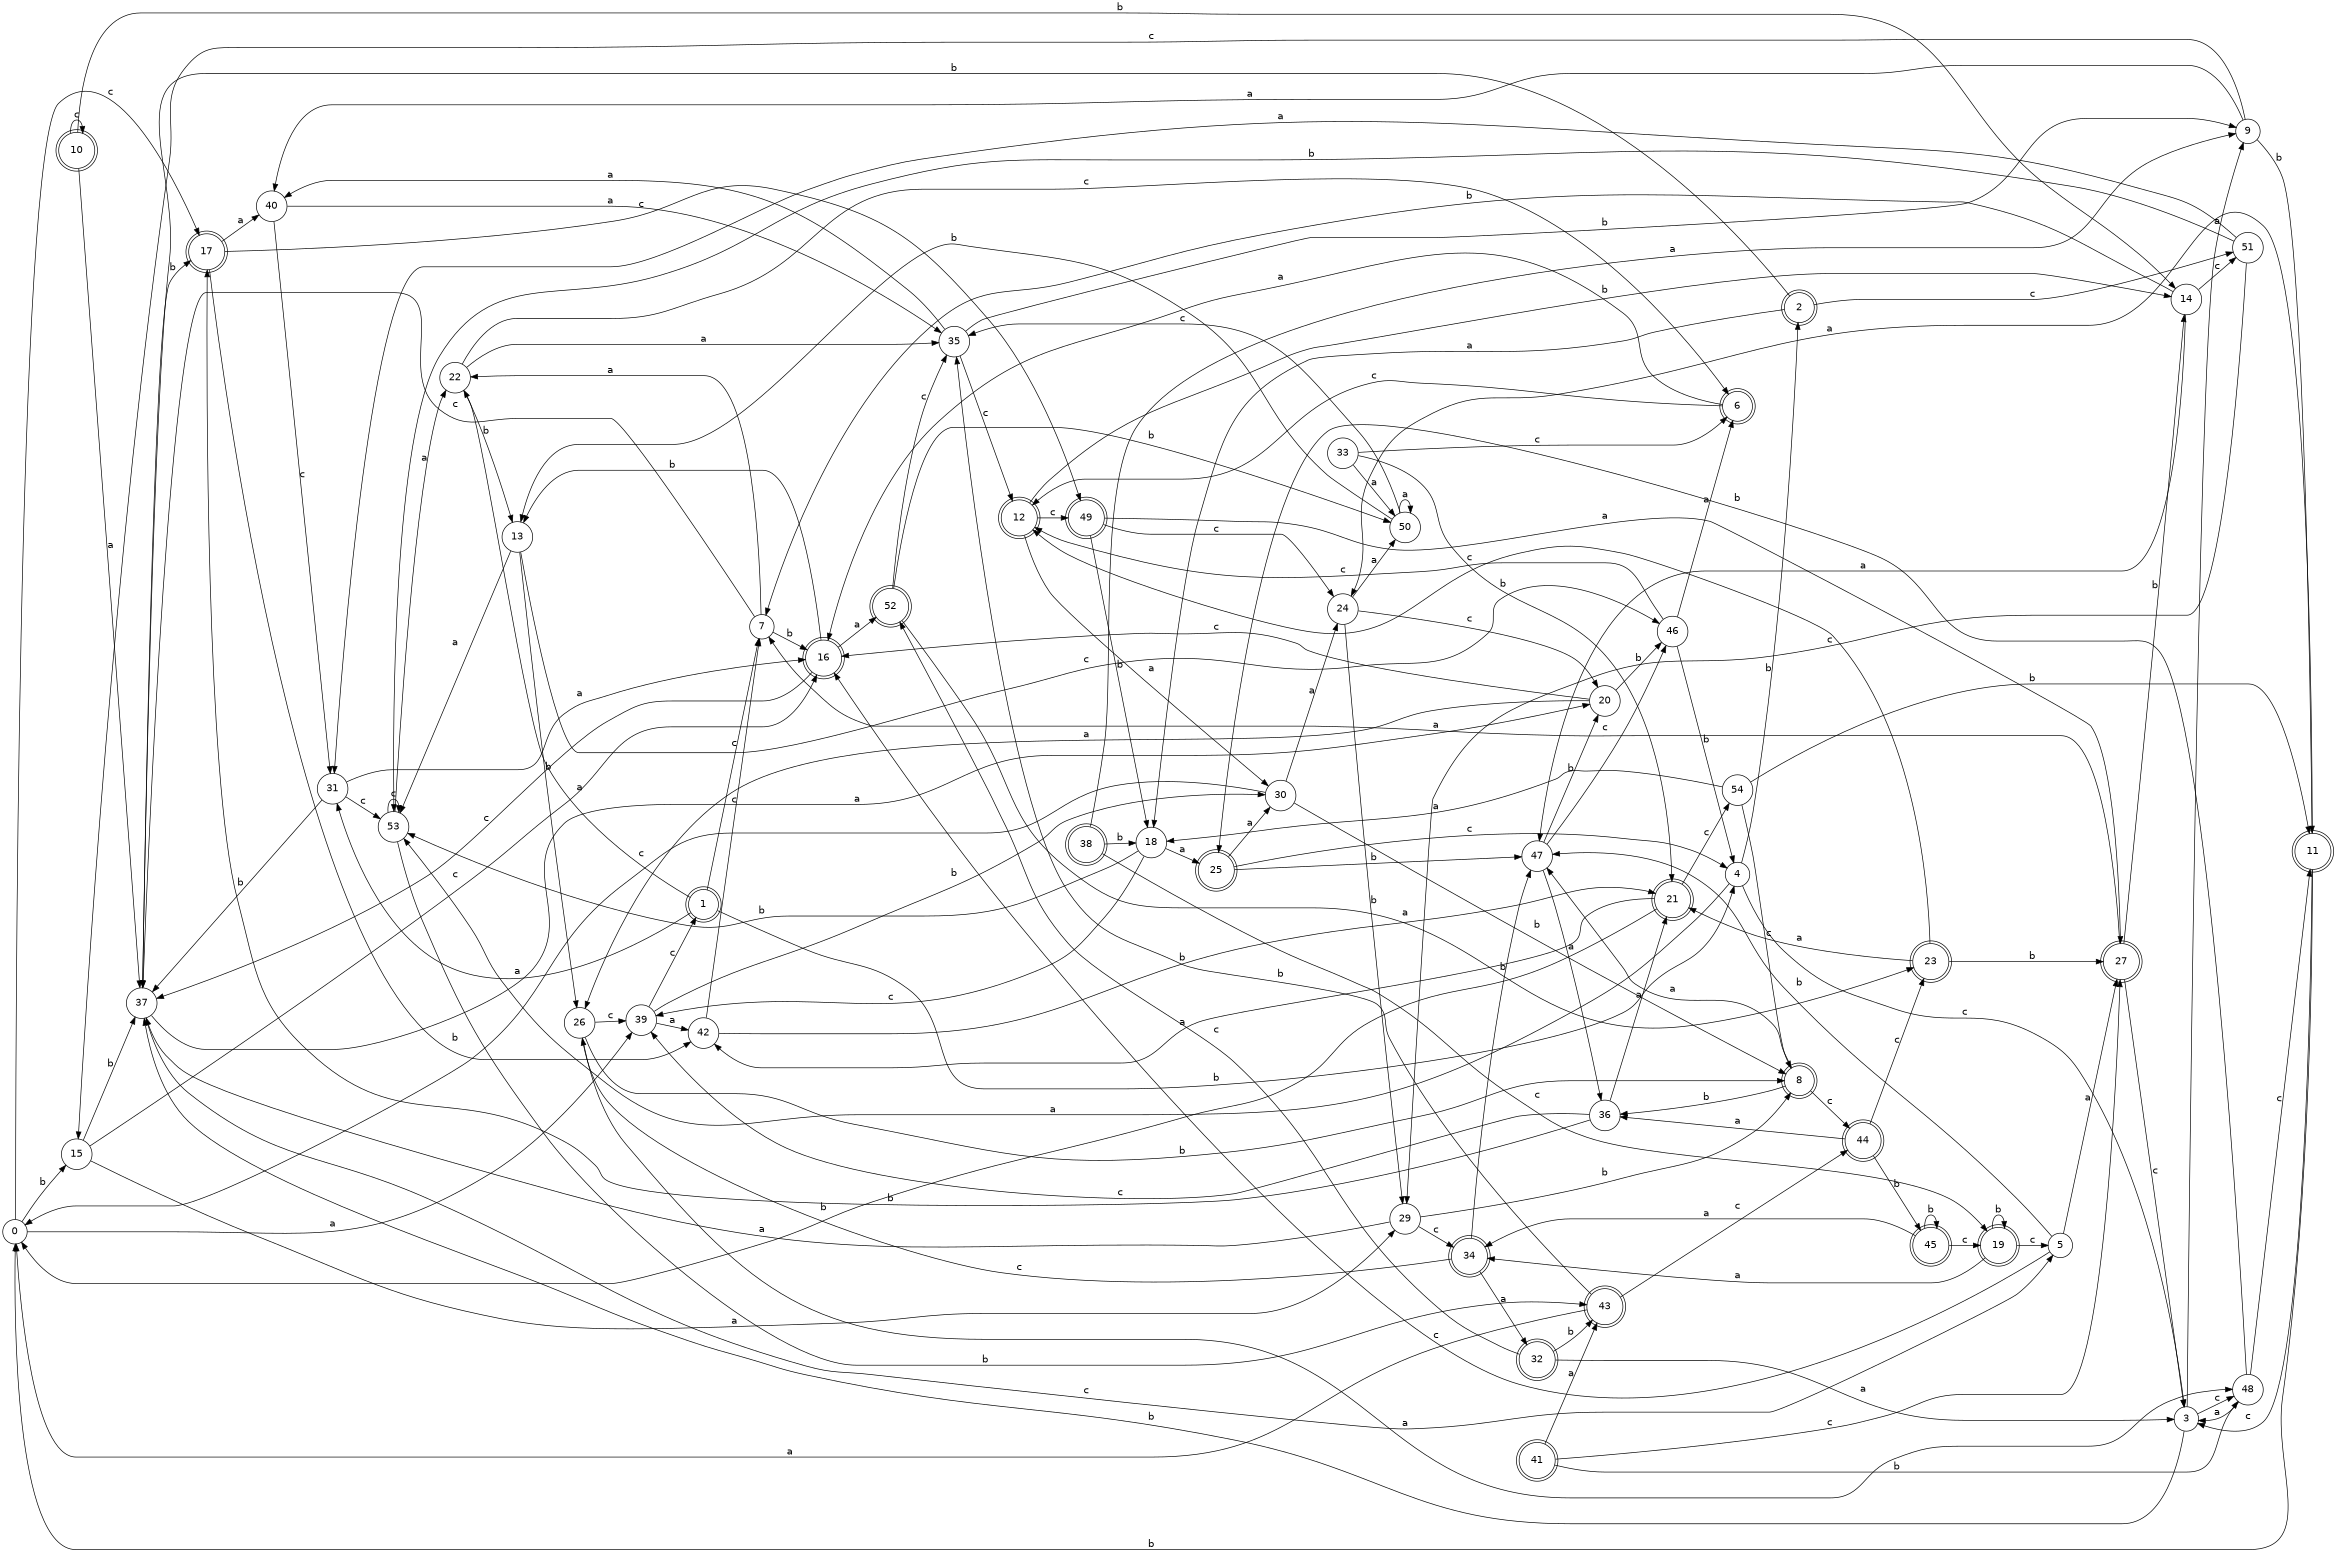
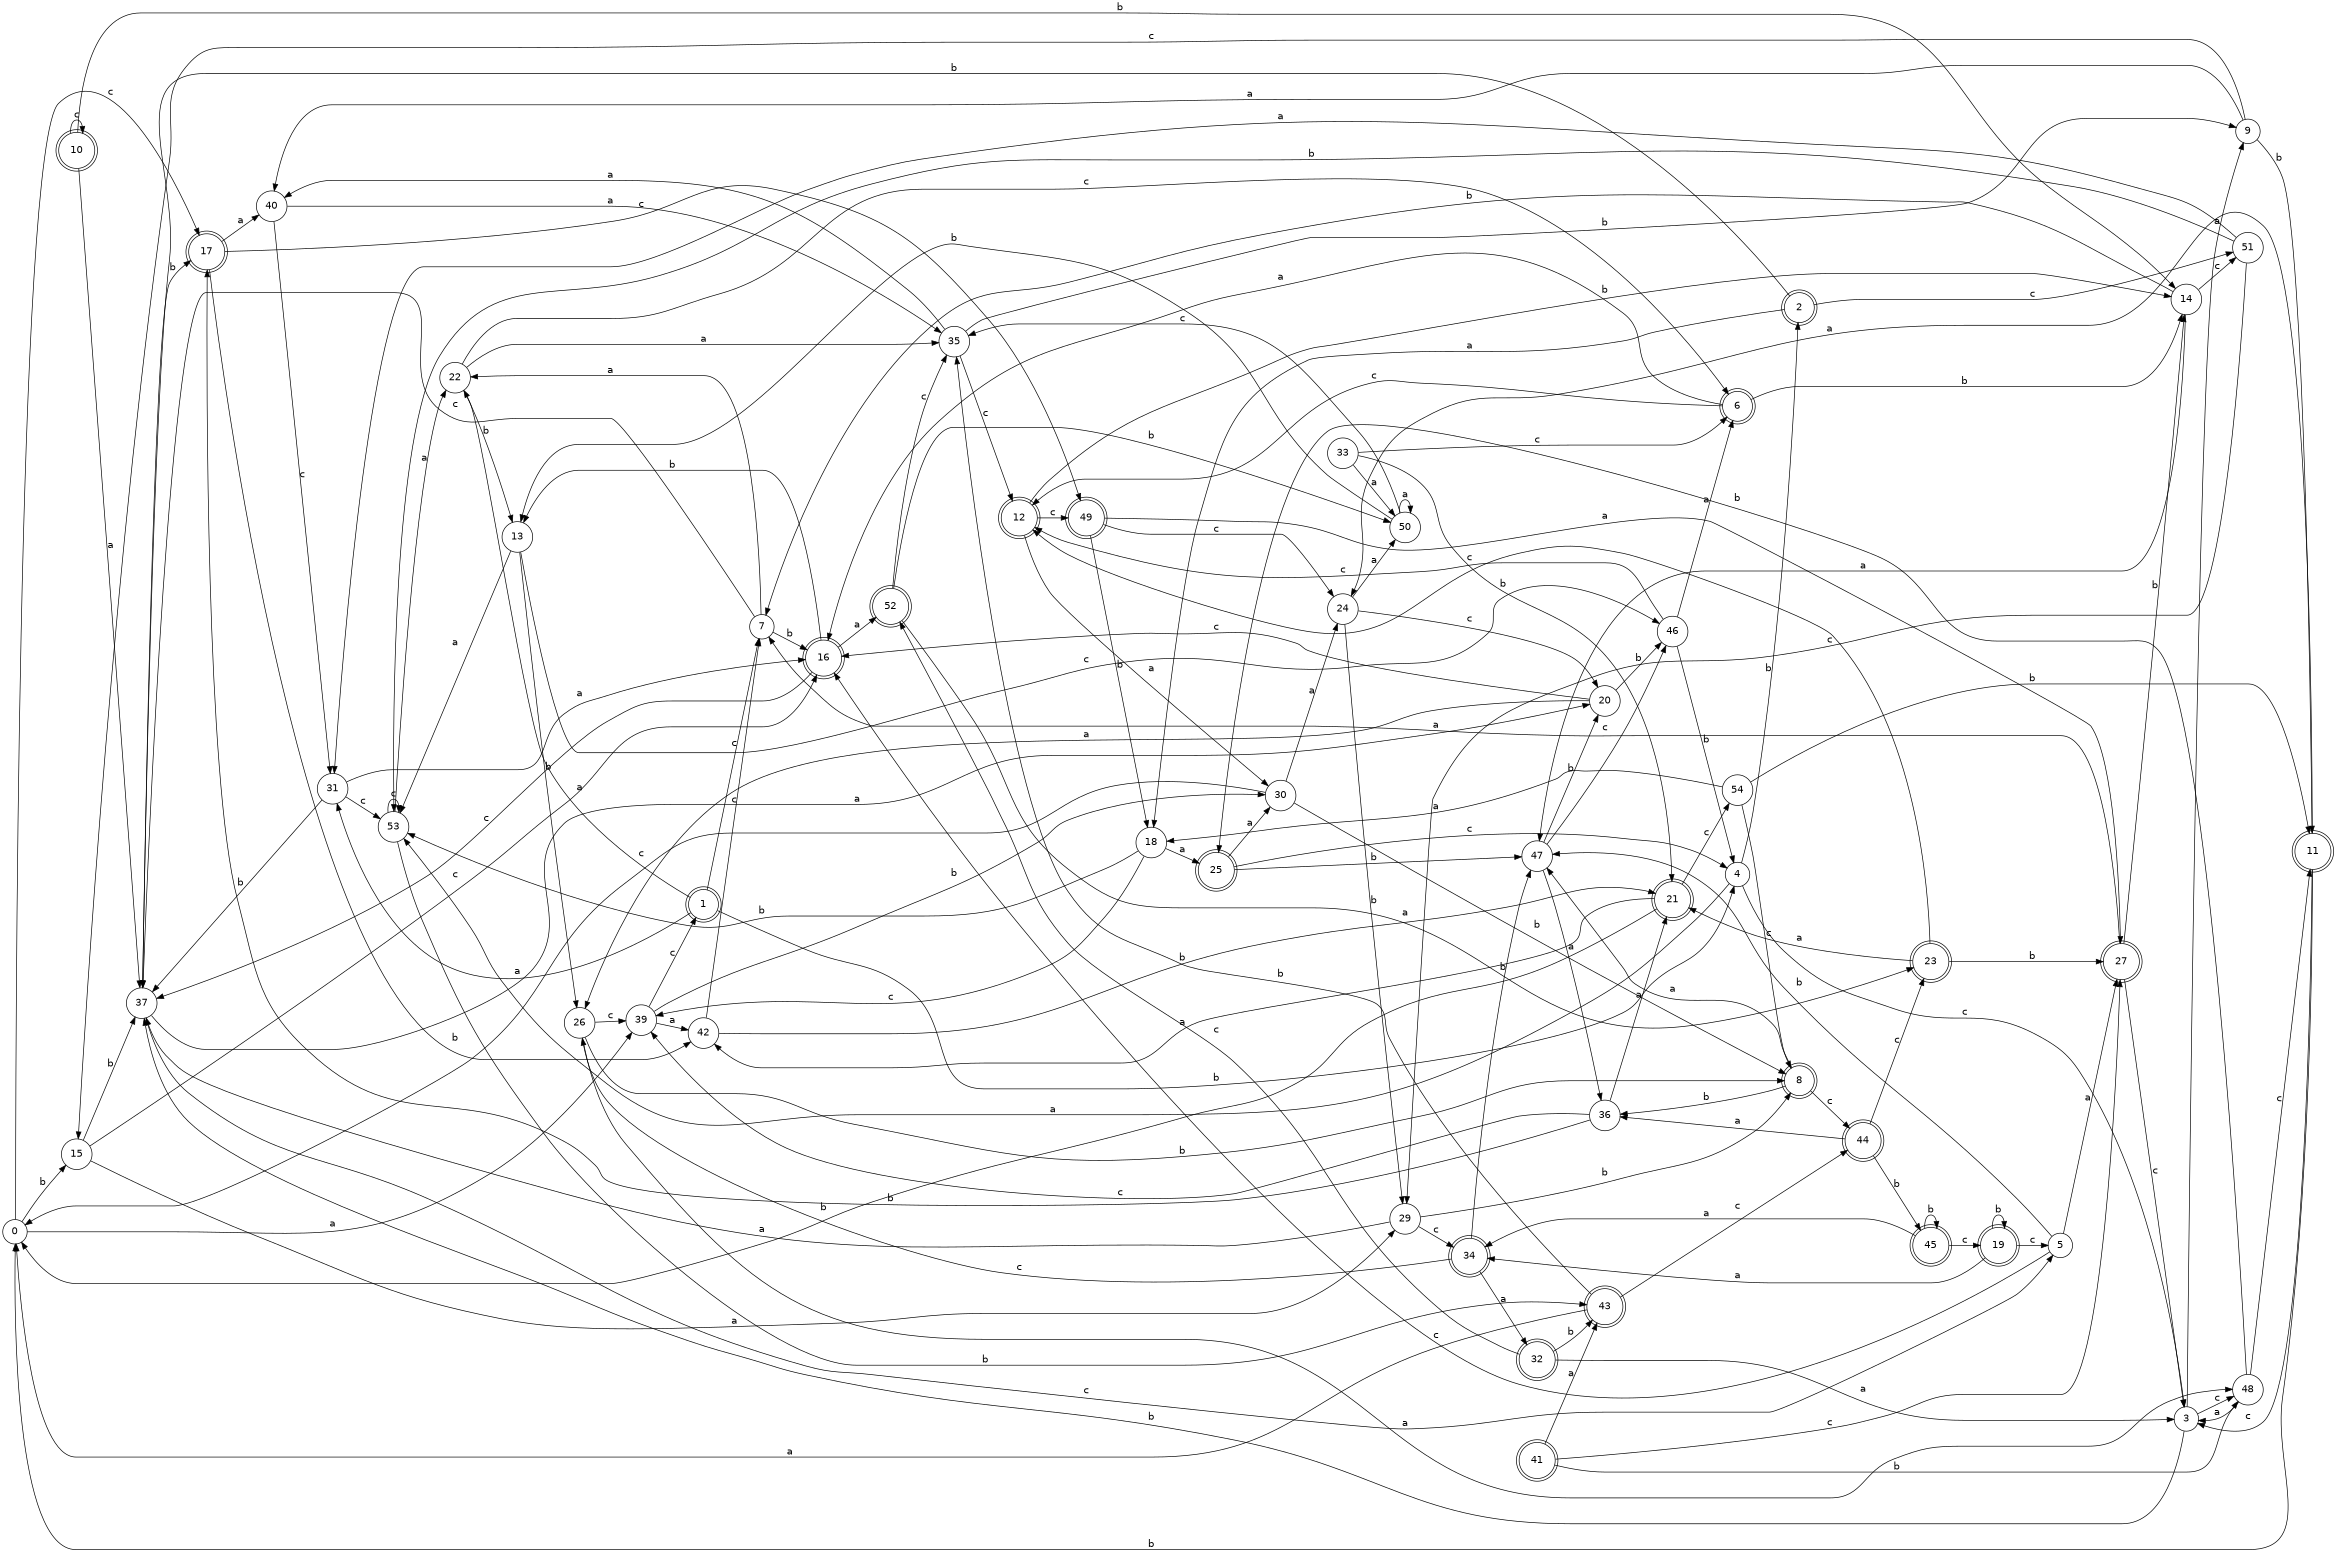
none -> (1982, 387)
(1086, 845) -> none
